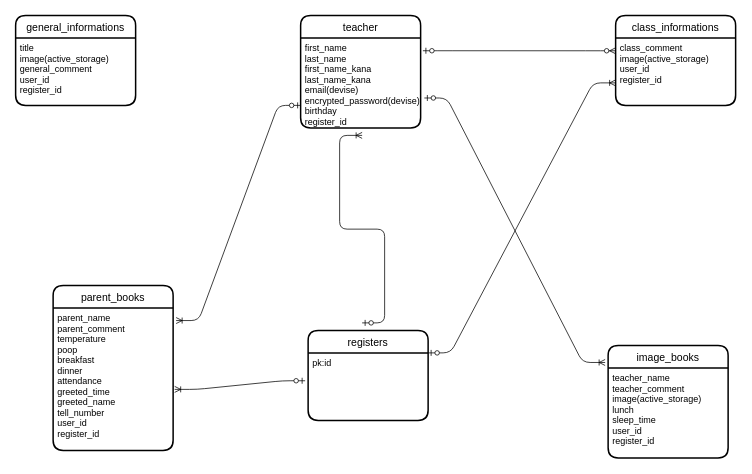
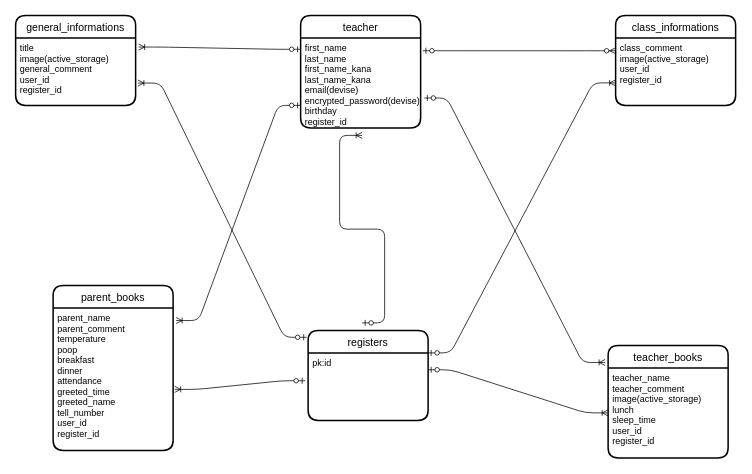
none -> (228, 48)
none -> (222, 211)
(668, 357) -> (668, 357)
none -> (517, 391)
